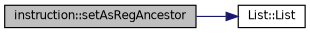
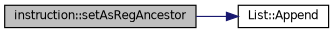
(272, 16) -> (283, 16)
